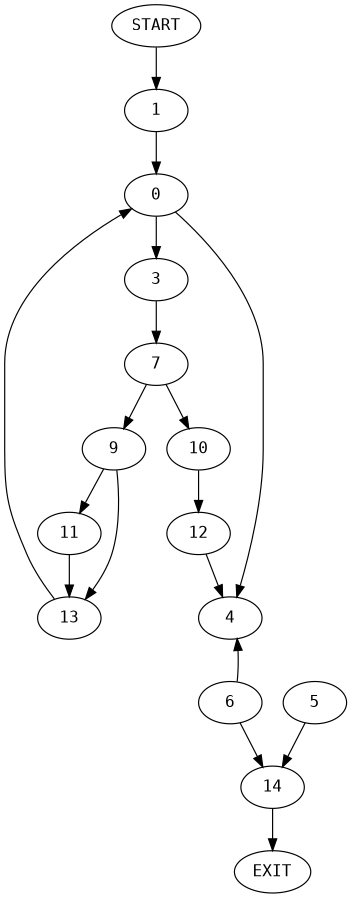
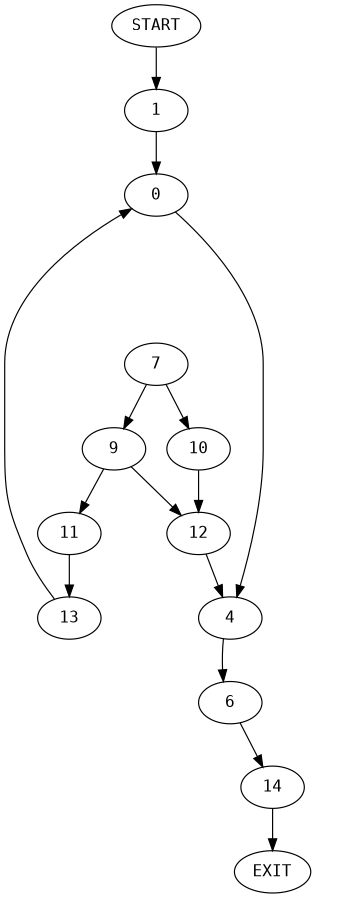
(156, 280) -> none
(117, 533) -> (152, 487)
(238, 666) -> (222, 654)
(315, 703) -> none
